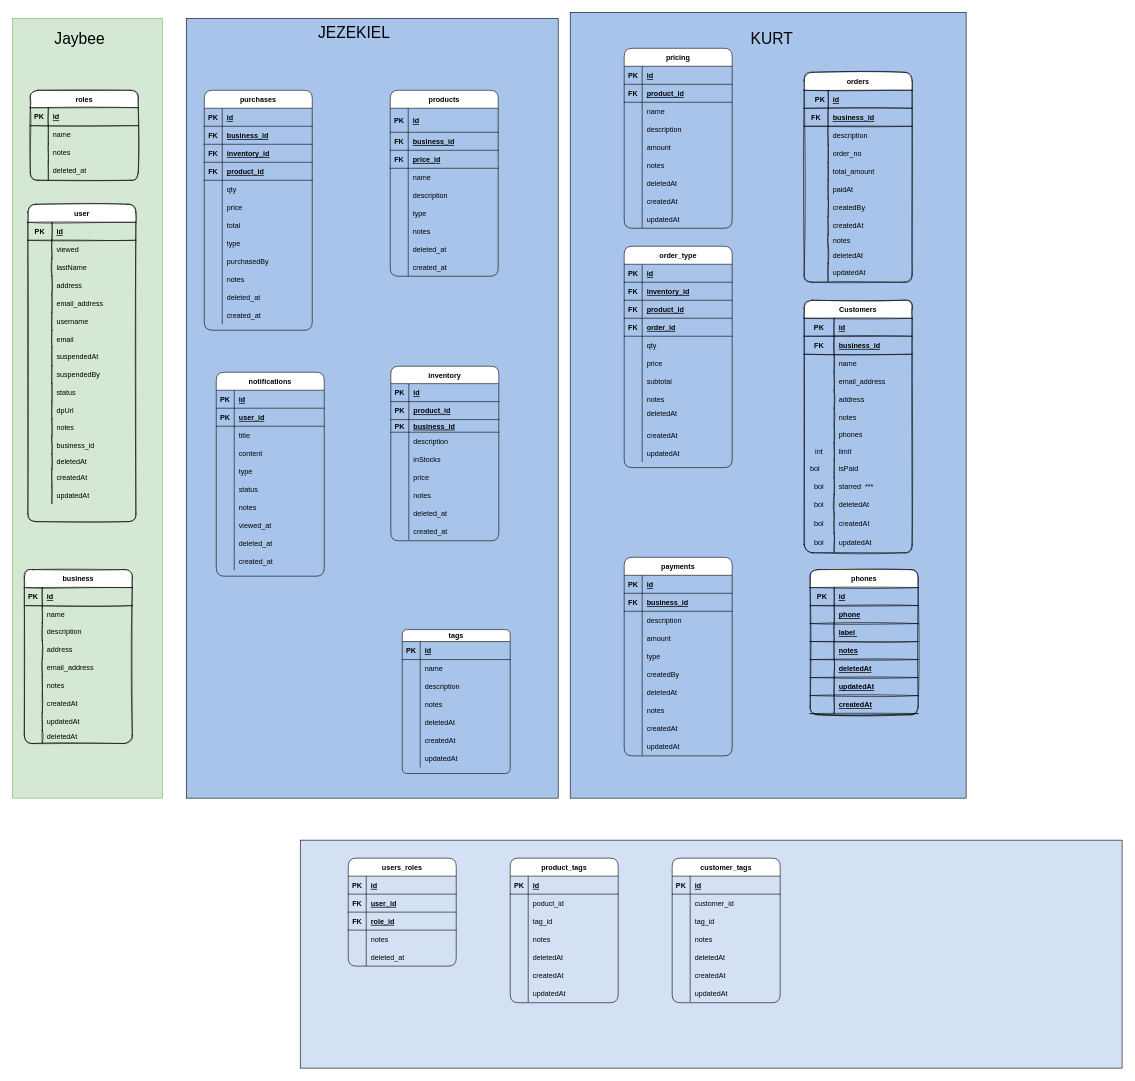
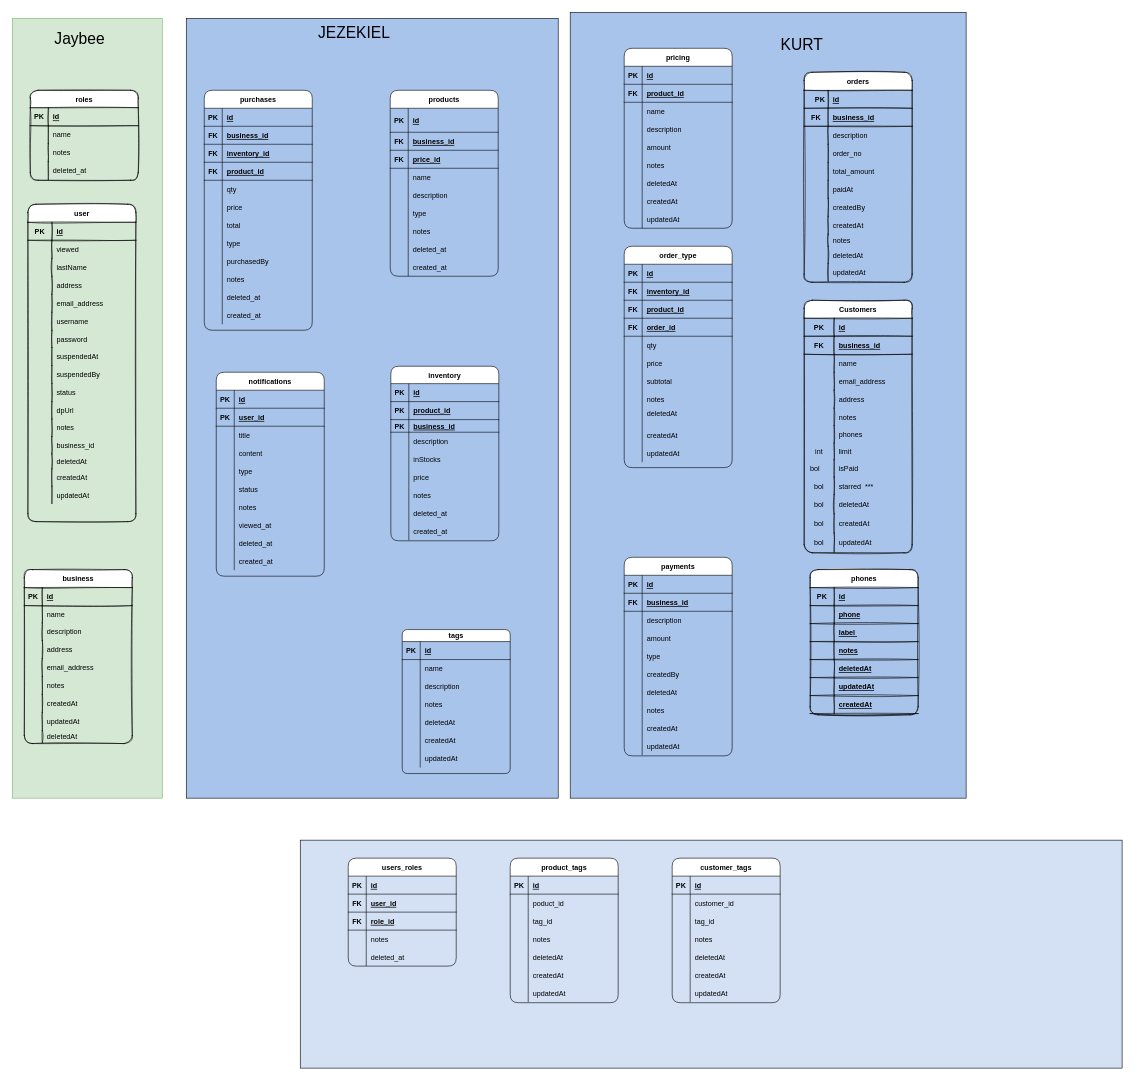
(774, 39) -> (804, 45)
(65, 339) -> (73, 339)
